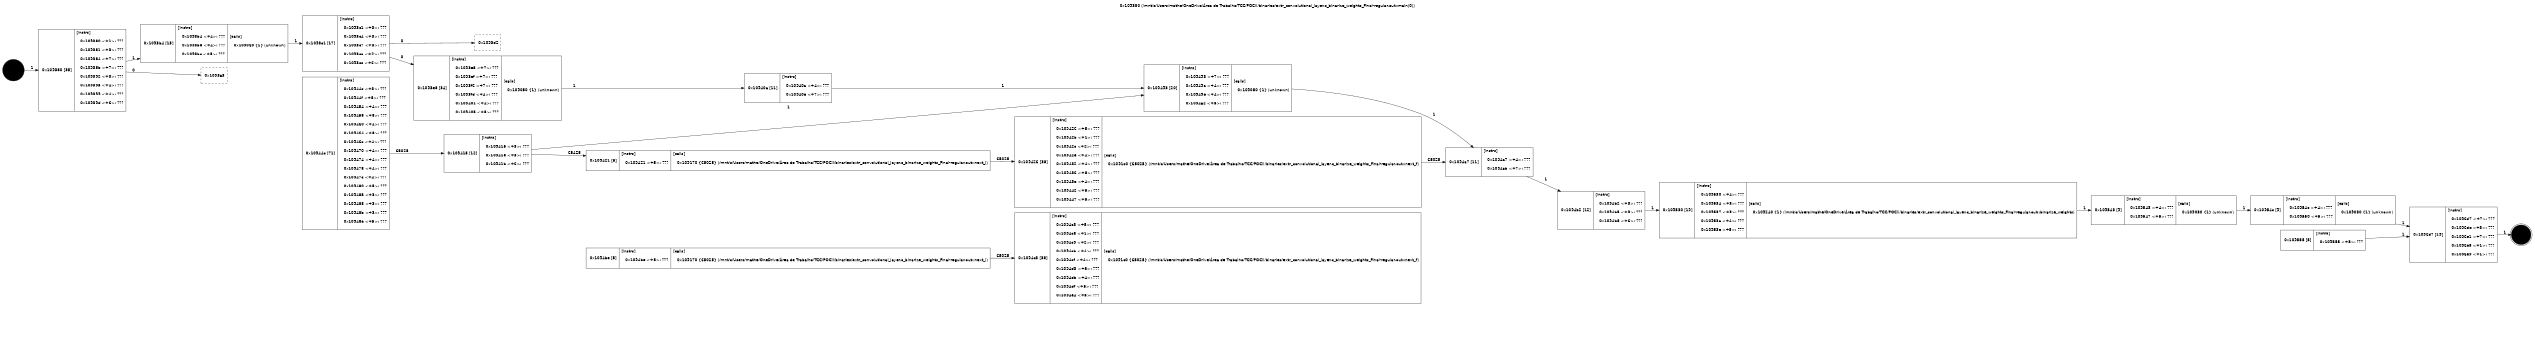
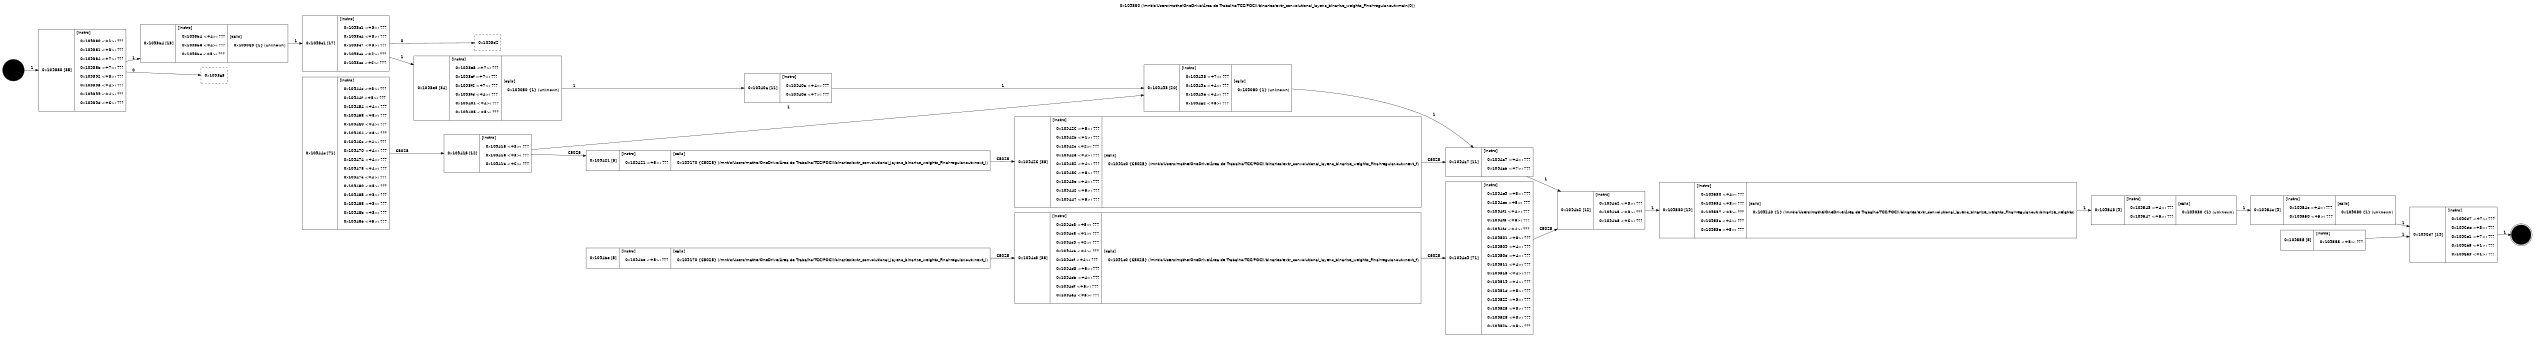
(402, 57) -> (402, 57)
(574, 153) -> (574, 153)
none -> (1489, 258)
